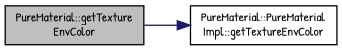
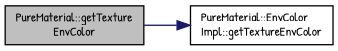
(264, 25) -> (262, 25)
